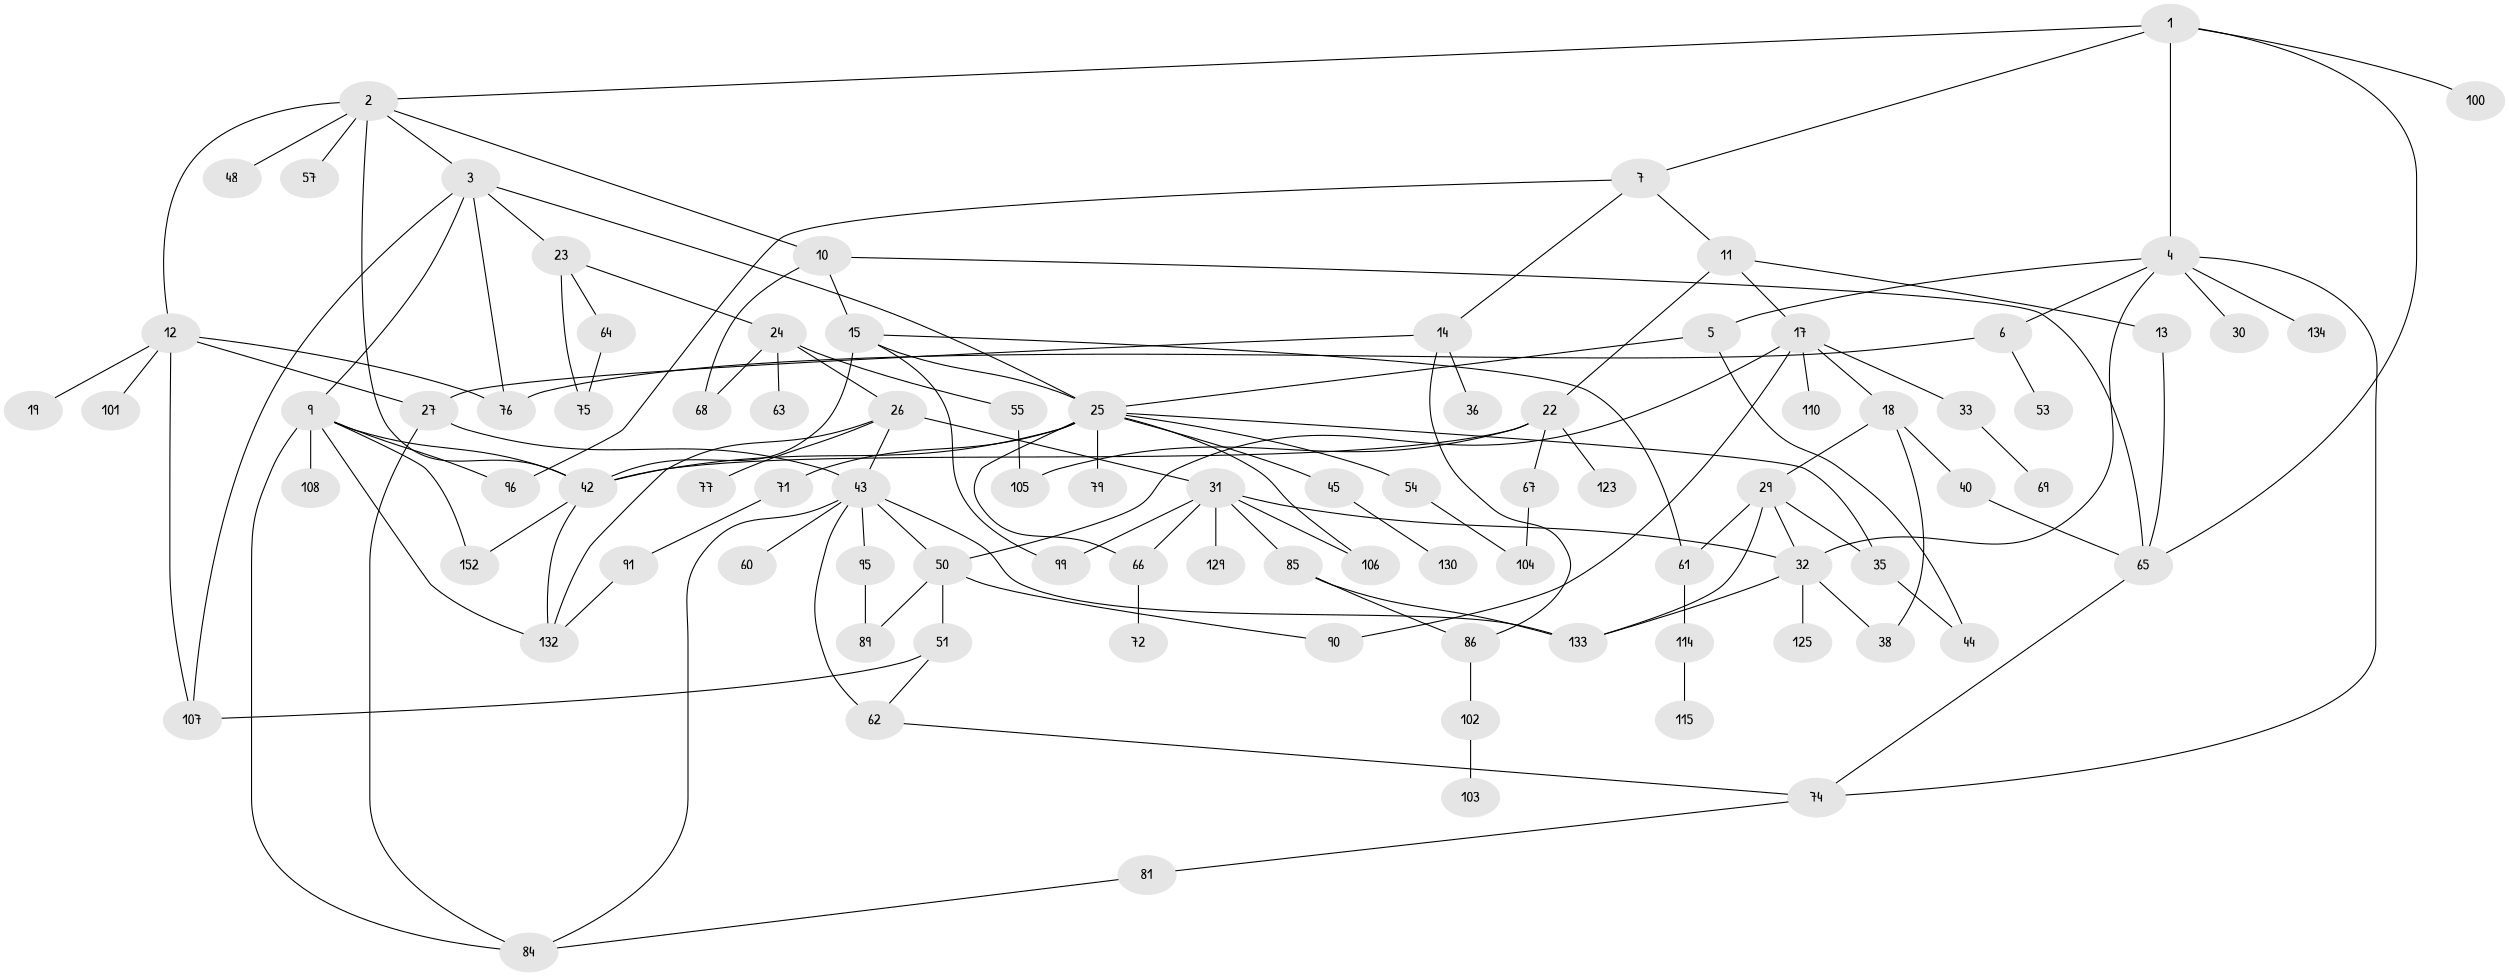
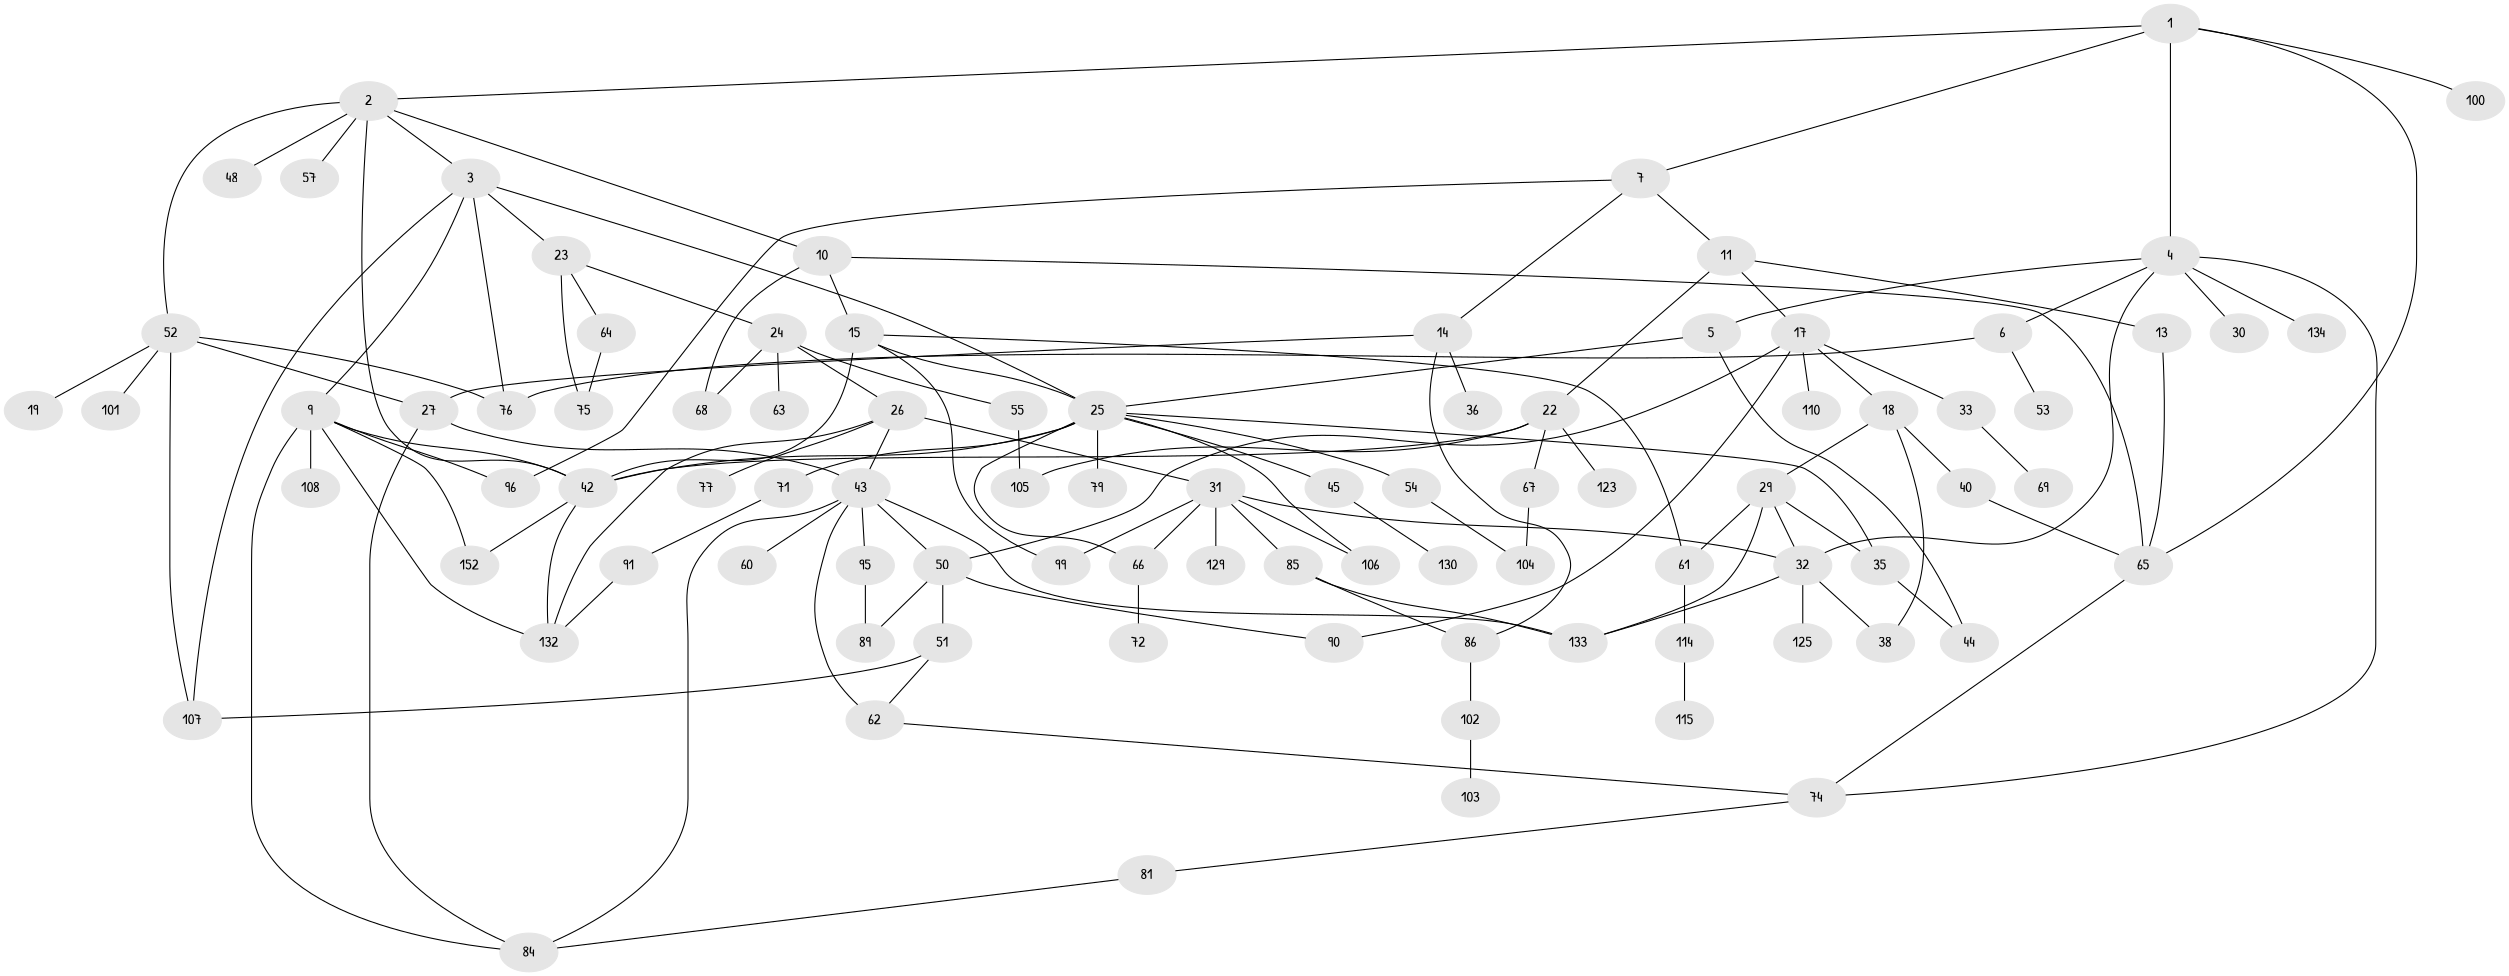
(171, 333) -> (171, 333)
